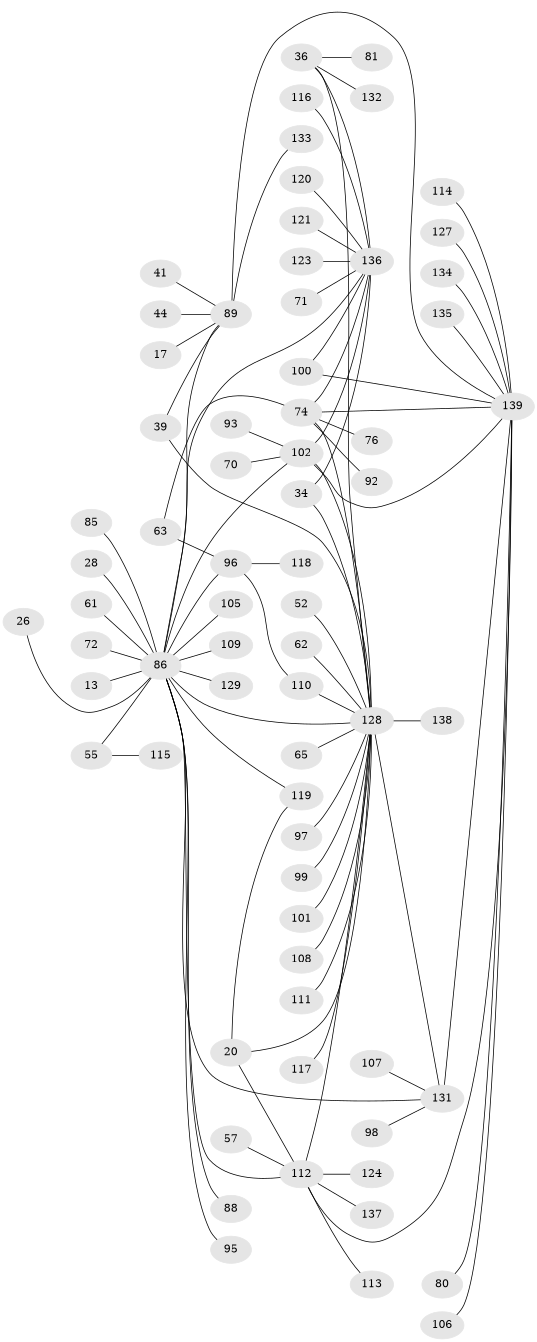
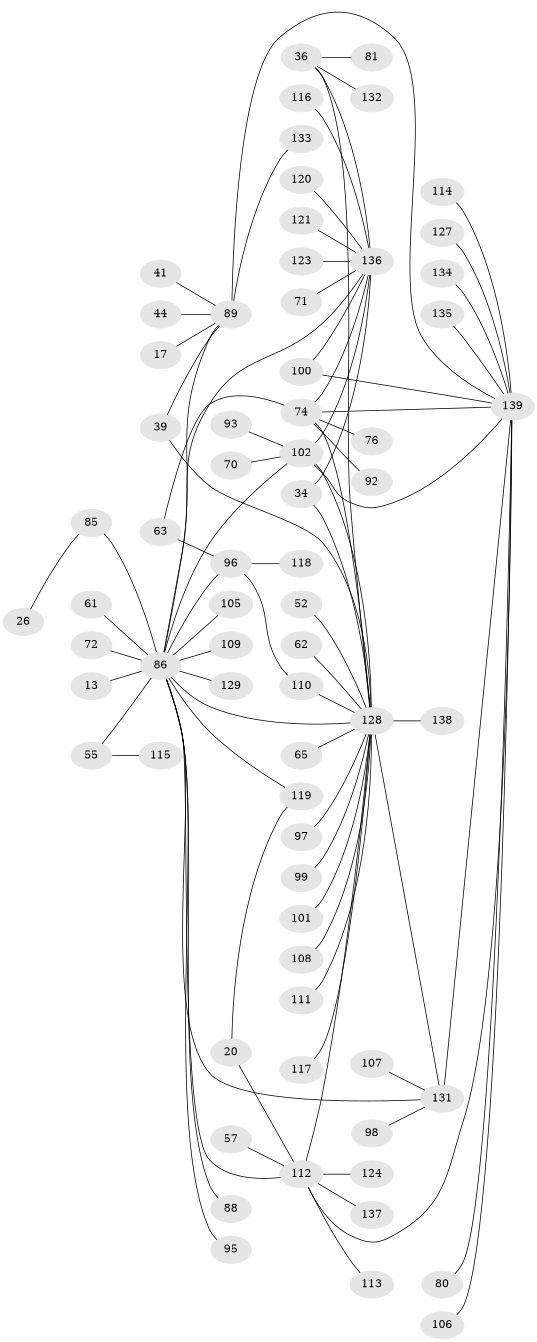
(91, 564) -> none
(74, 708) -> (53, 570)
(330, 1009) -> none
